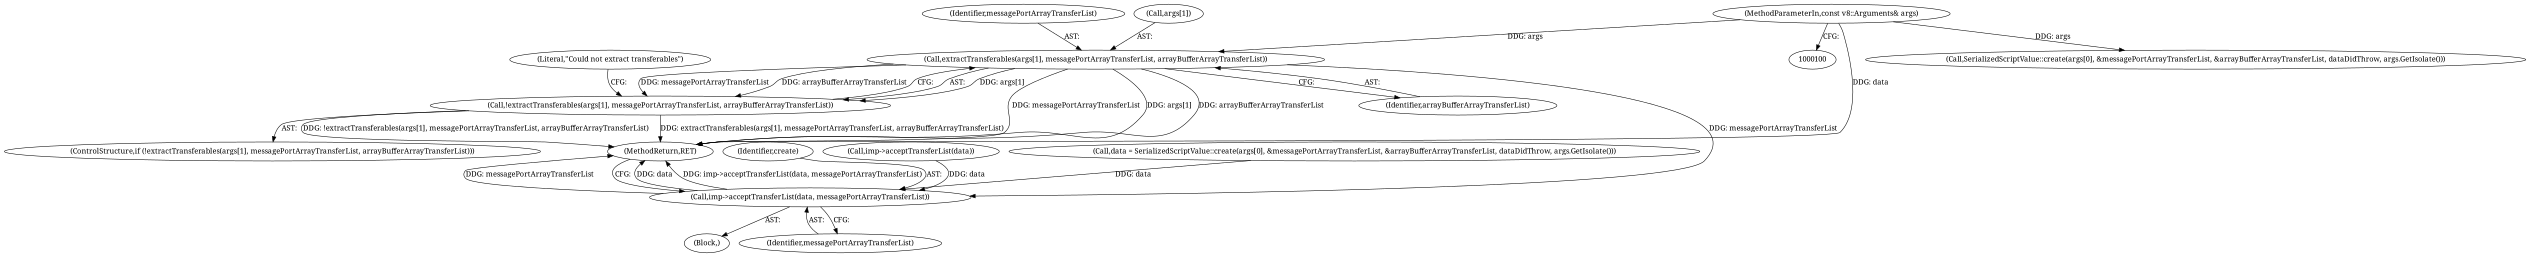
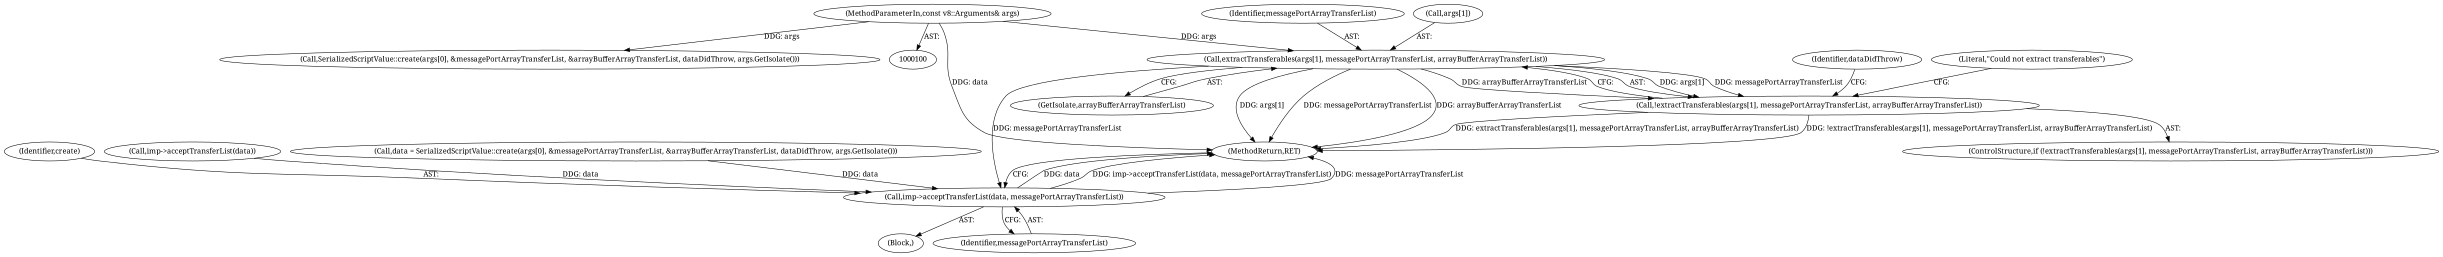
(1832, 37) -> (933, 37)
none -> (1857, 60)
(1458, 106) -> (1112, 106)
